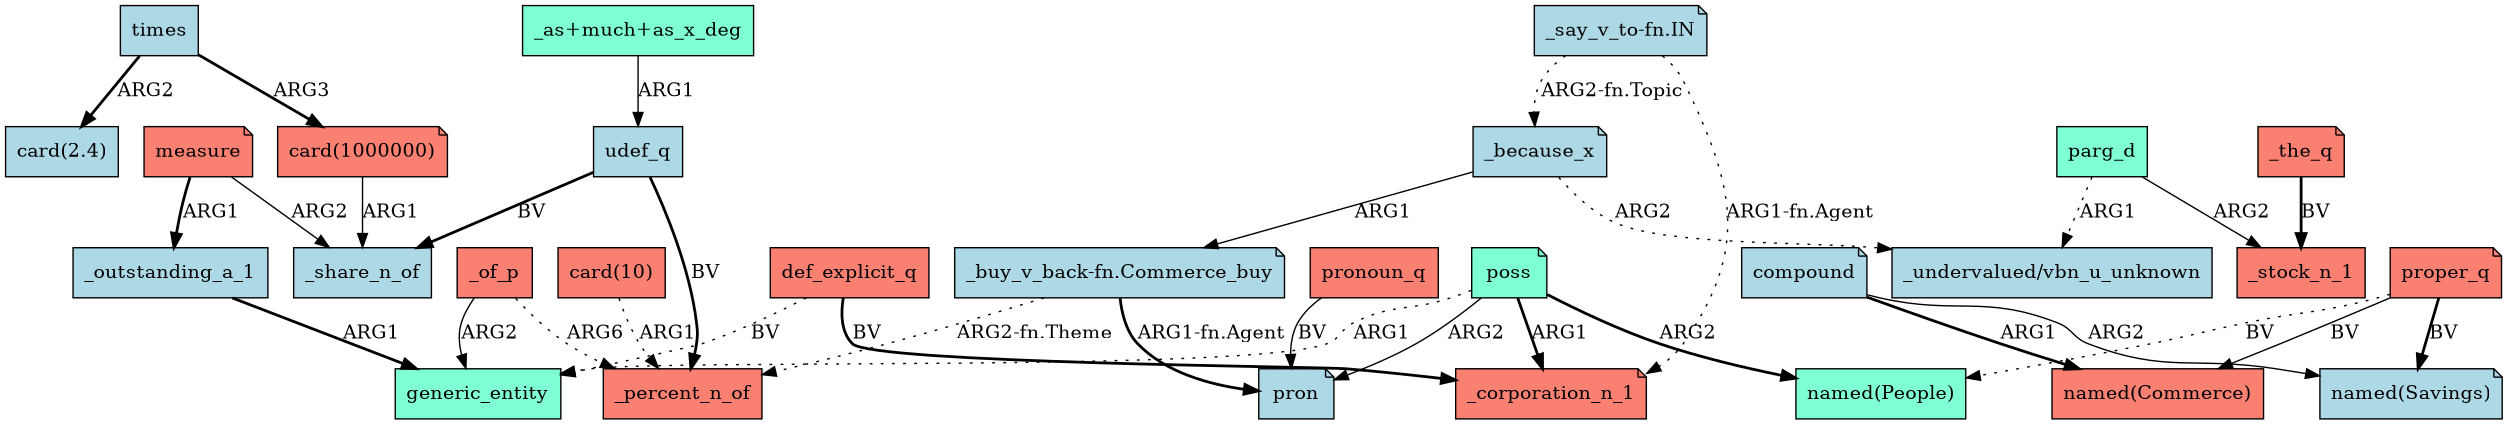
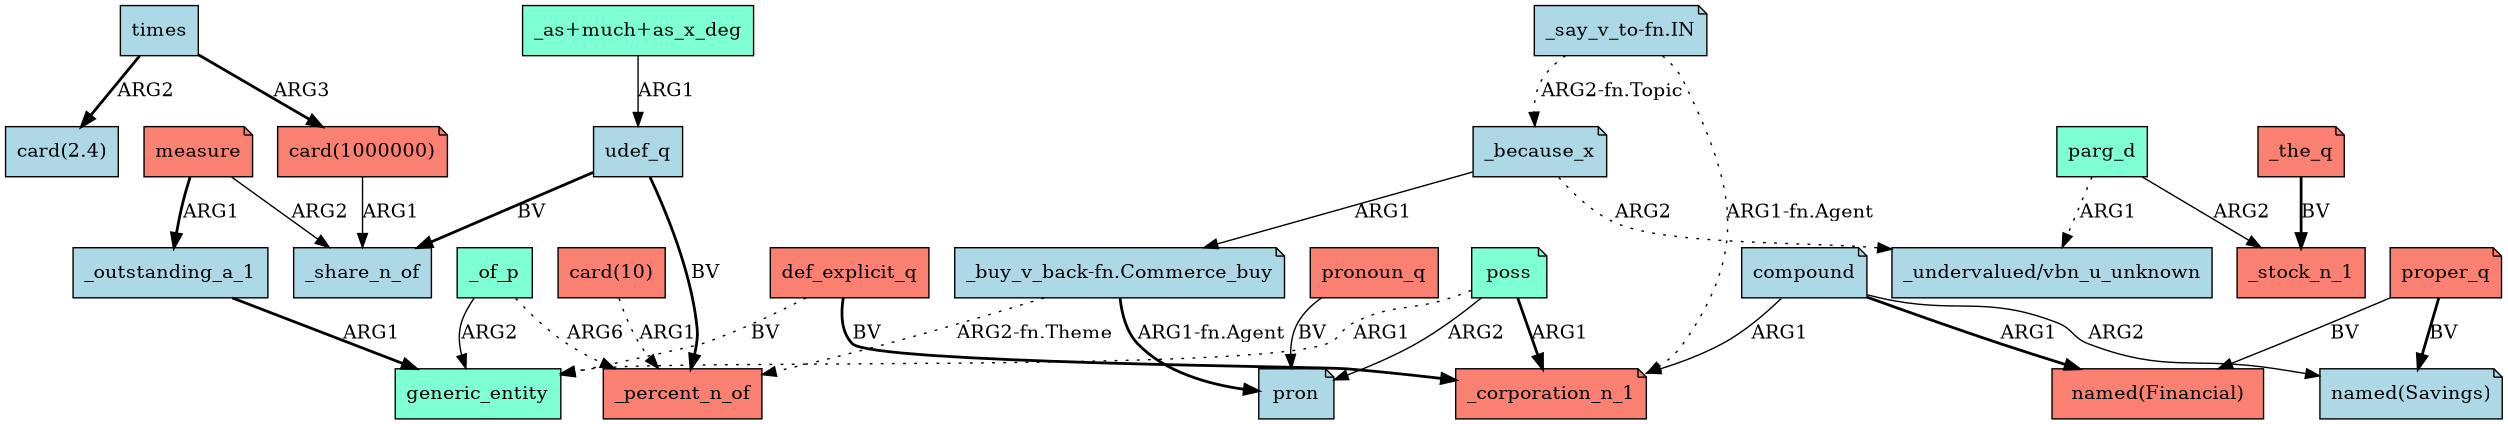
(495, 273) -> (495, 273)
none -> (1726, 342)
(1881, 394) -> none
(2158, 394) -> (2158, 394)
